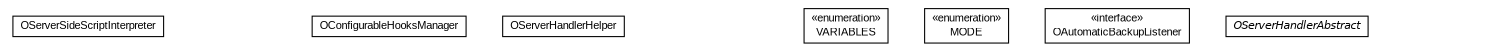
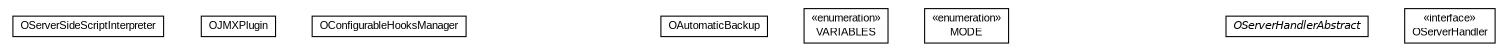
none -> (238, 26)
(563, 26) -> none
none -> (714, 26)
(1117, 26) -> none
none -> (1450, 26)
